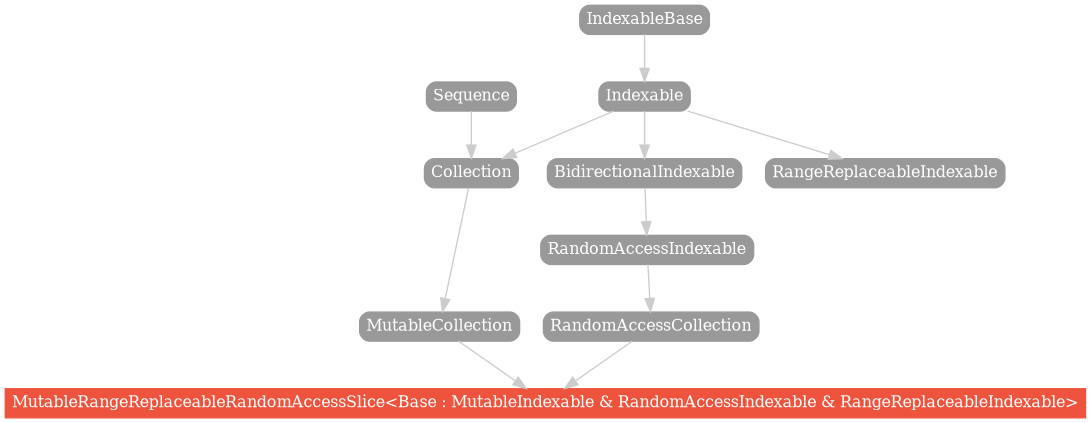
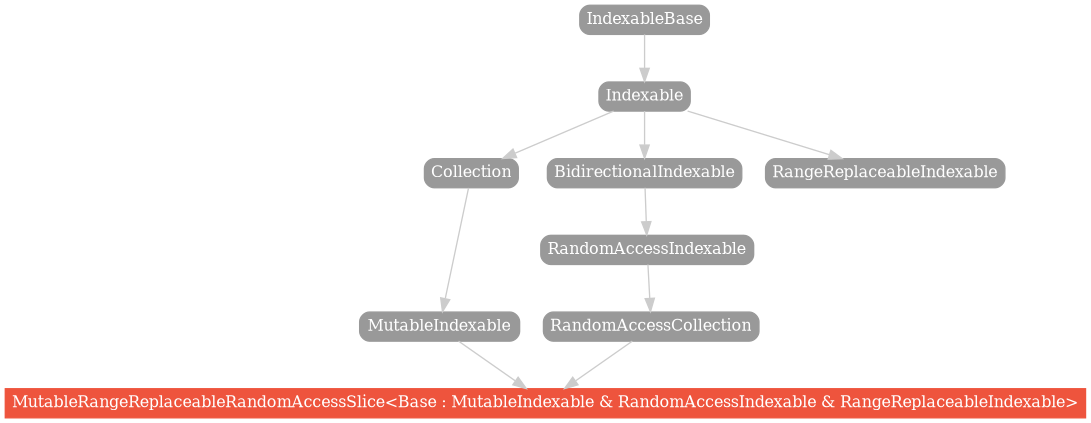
(471, 97) -> none
(440, 327) -> (440, 327)
